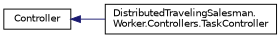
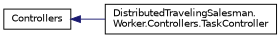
(37, 19) -> (37, 19)
